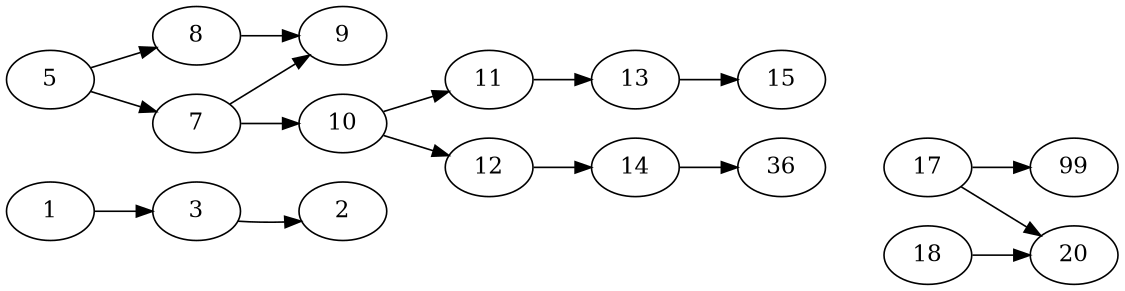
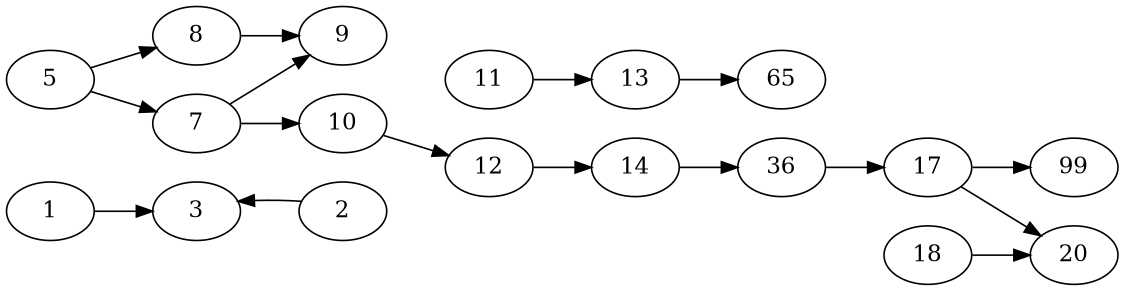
(782, 80) -> (782, 80)
(408, 104) -> none
none -> (847, 167)
(261, 222) -> (278, 200)
